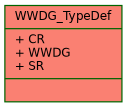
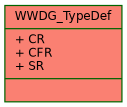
(43, 53) -> (34, 53)
